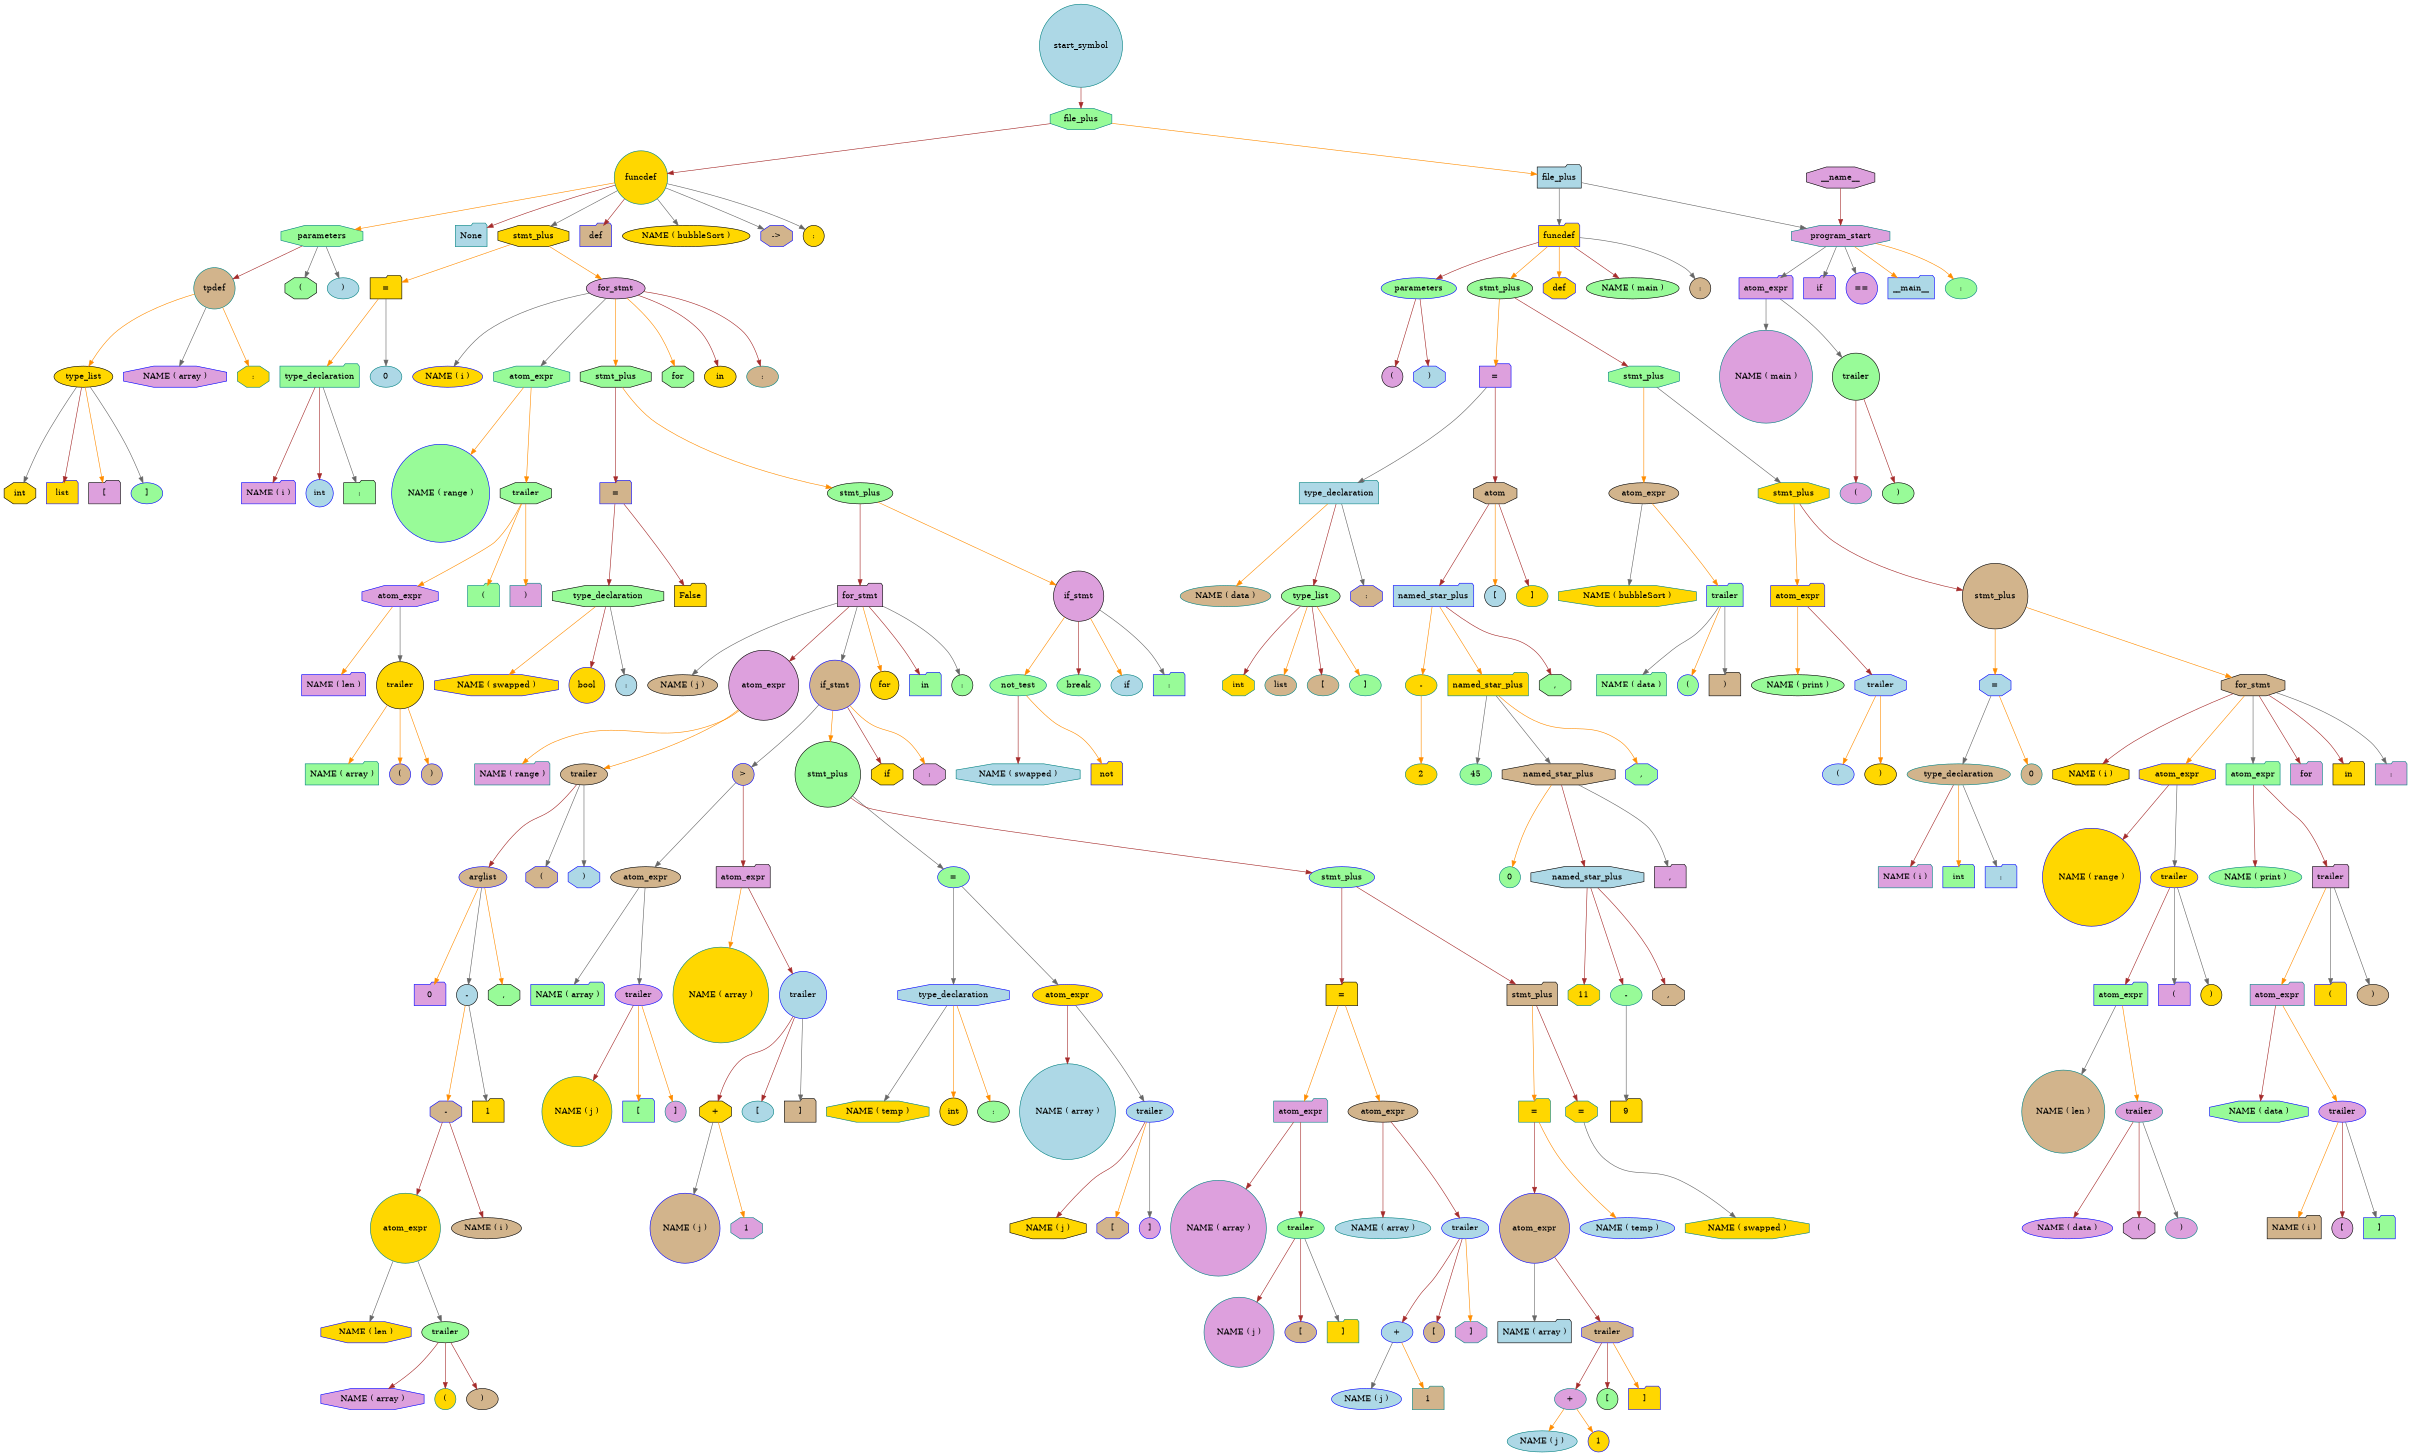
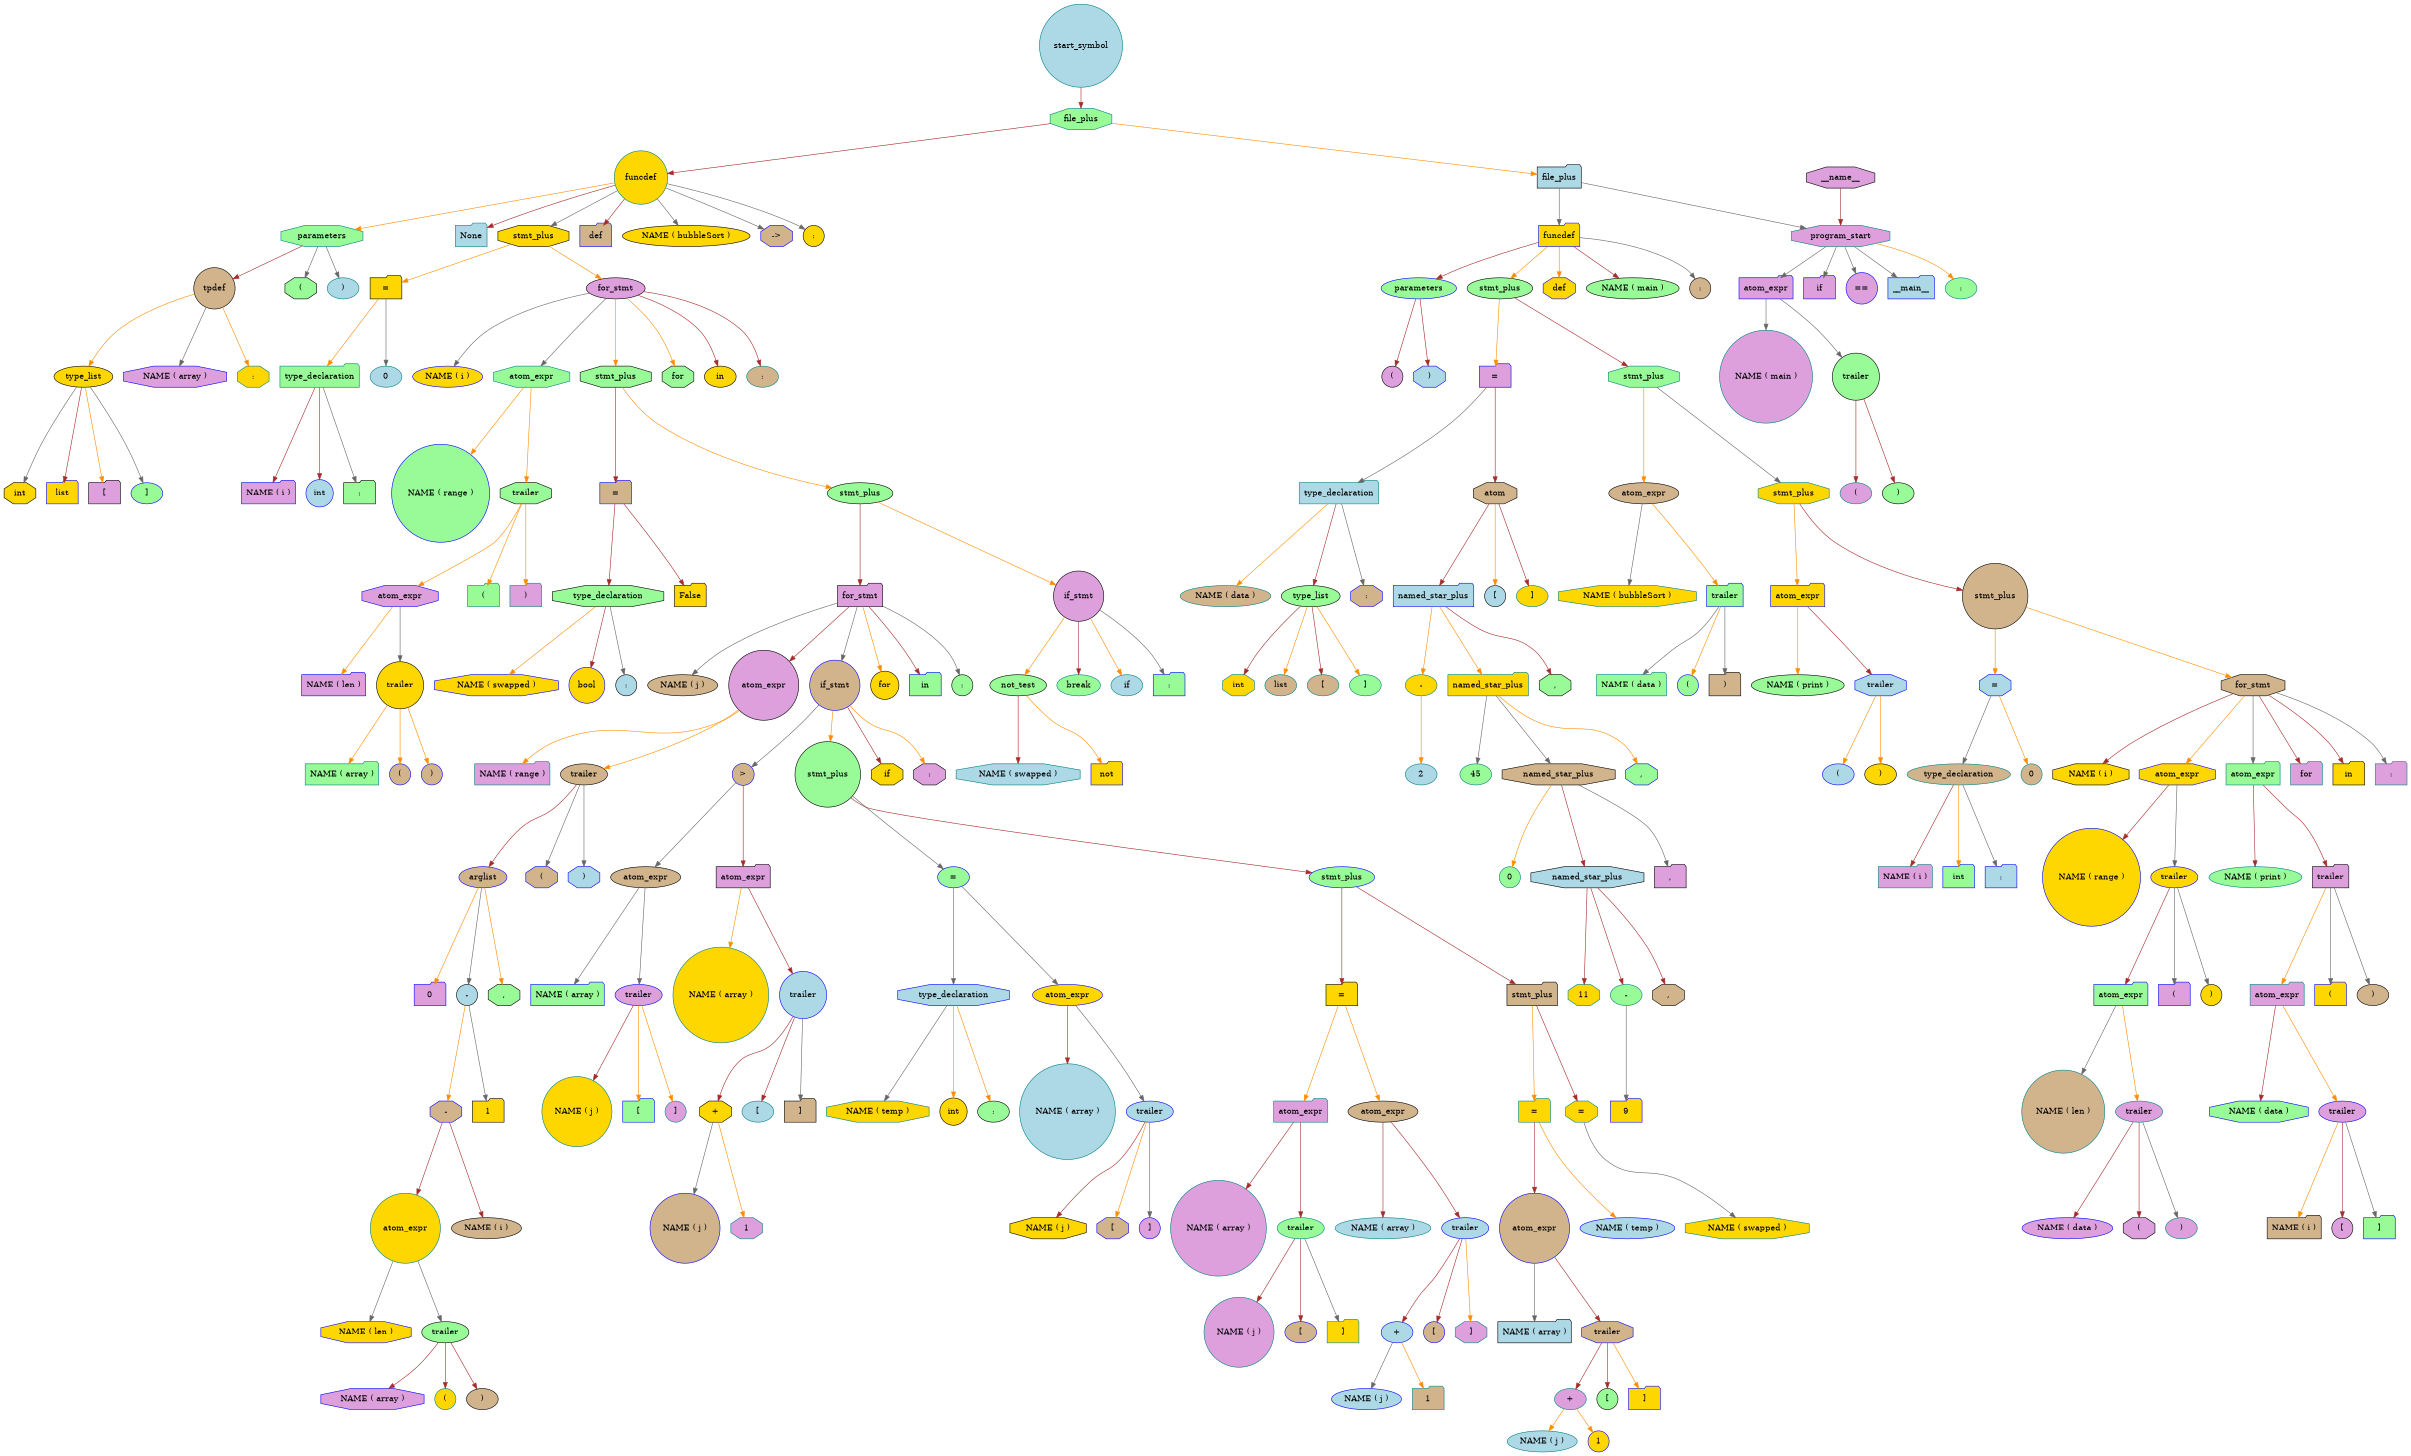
(1873, 260) -> (1873, 260)
(214, 288) -> (214, 288)
(1018, 685) -> (1018, 685)
(1421, 774) -> (1421, 774)
(1626, 1112) -> (1626, 1112)
